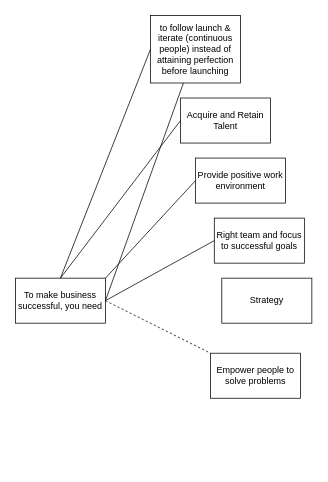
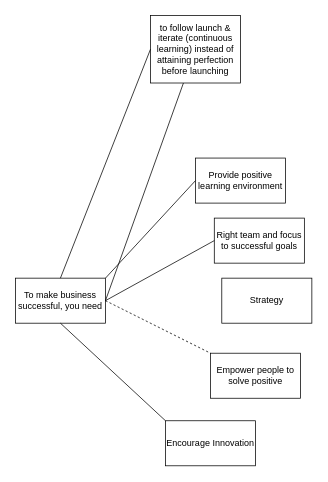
(195, 49) -> (195, 49)
(225, 120) -> none
(240, 180) -> (240, 180)
(109, 214) -> none
none -> (113, 371)
(255, 375) -> (255, 375)
none -> (210, 443)
